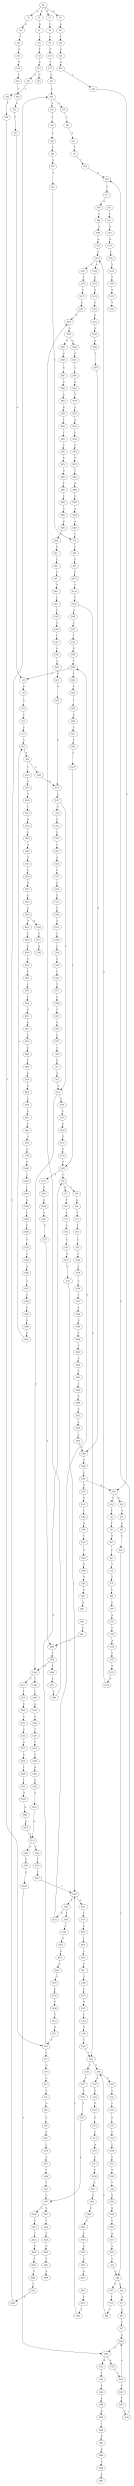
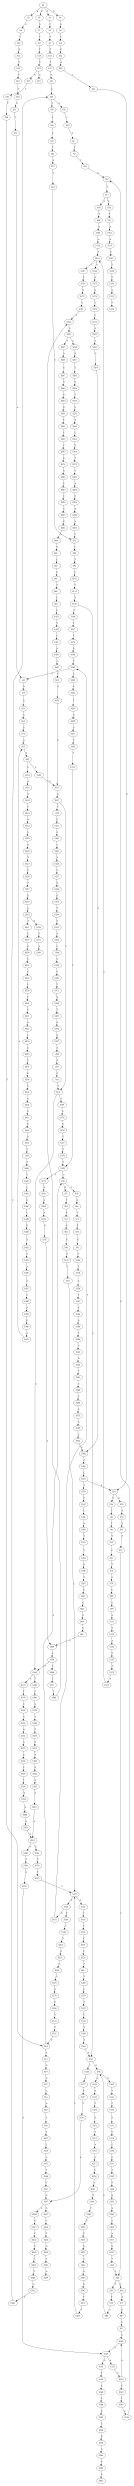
none -> (108, 201)
none -> (82, 1615)
none -> (83, 2284)
